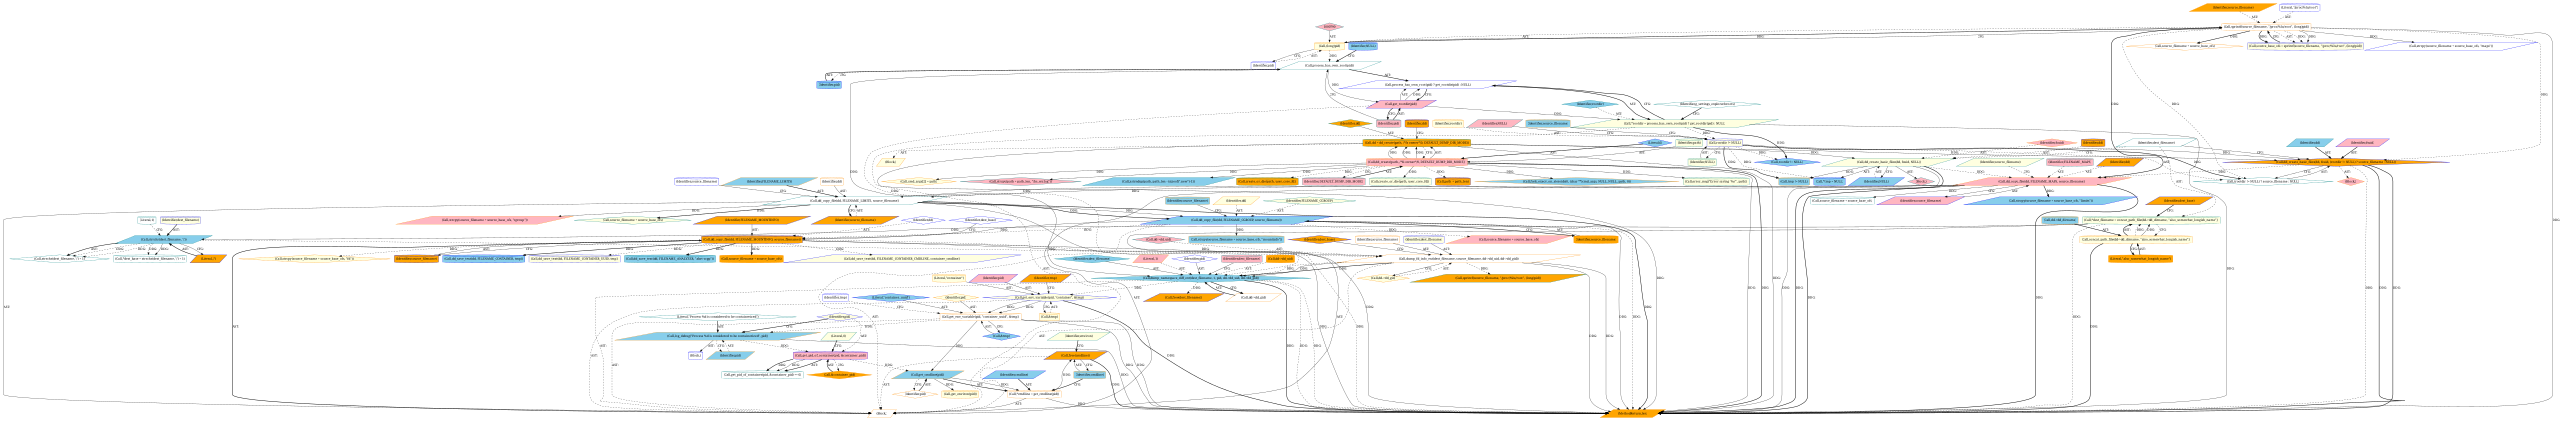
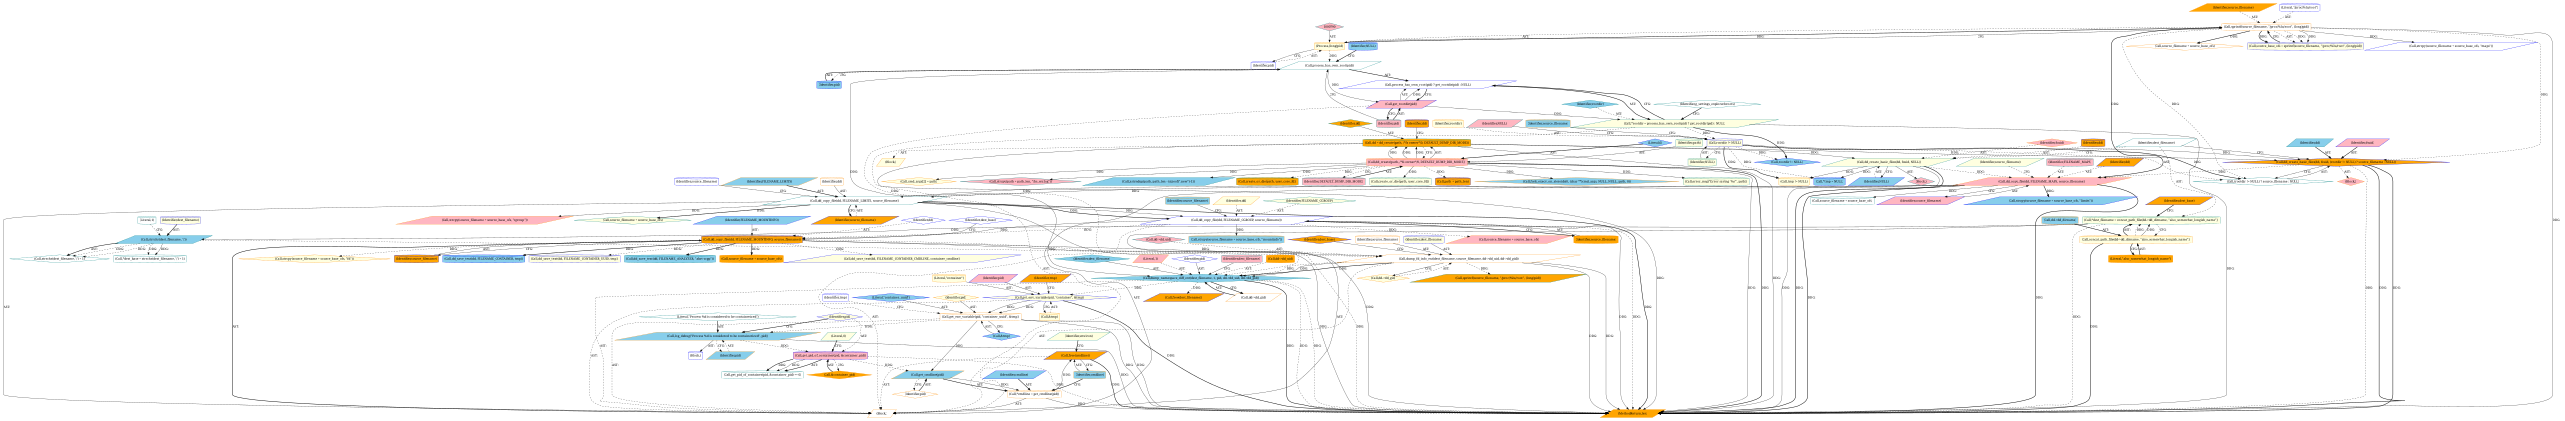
(1330, 46) -> (1330, 46)
(1867, 172) -> (1867, 172)
(1794, 182) -> (1794, 182)
(752, 220) -> (752, 220)
(1236, 220) -> (1236, 220)
(208, 259) -> none
(960, 394) -> none
none -> (1099, 402)
